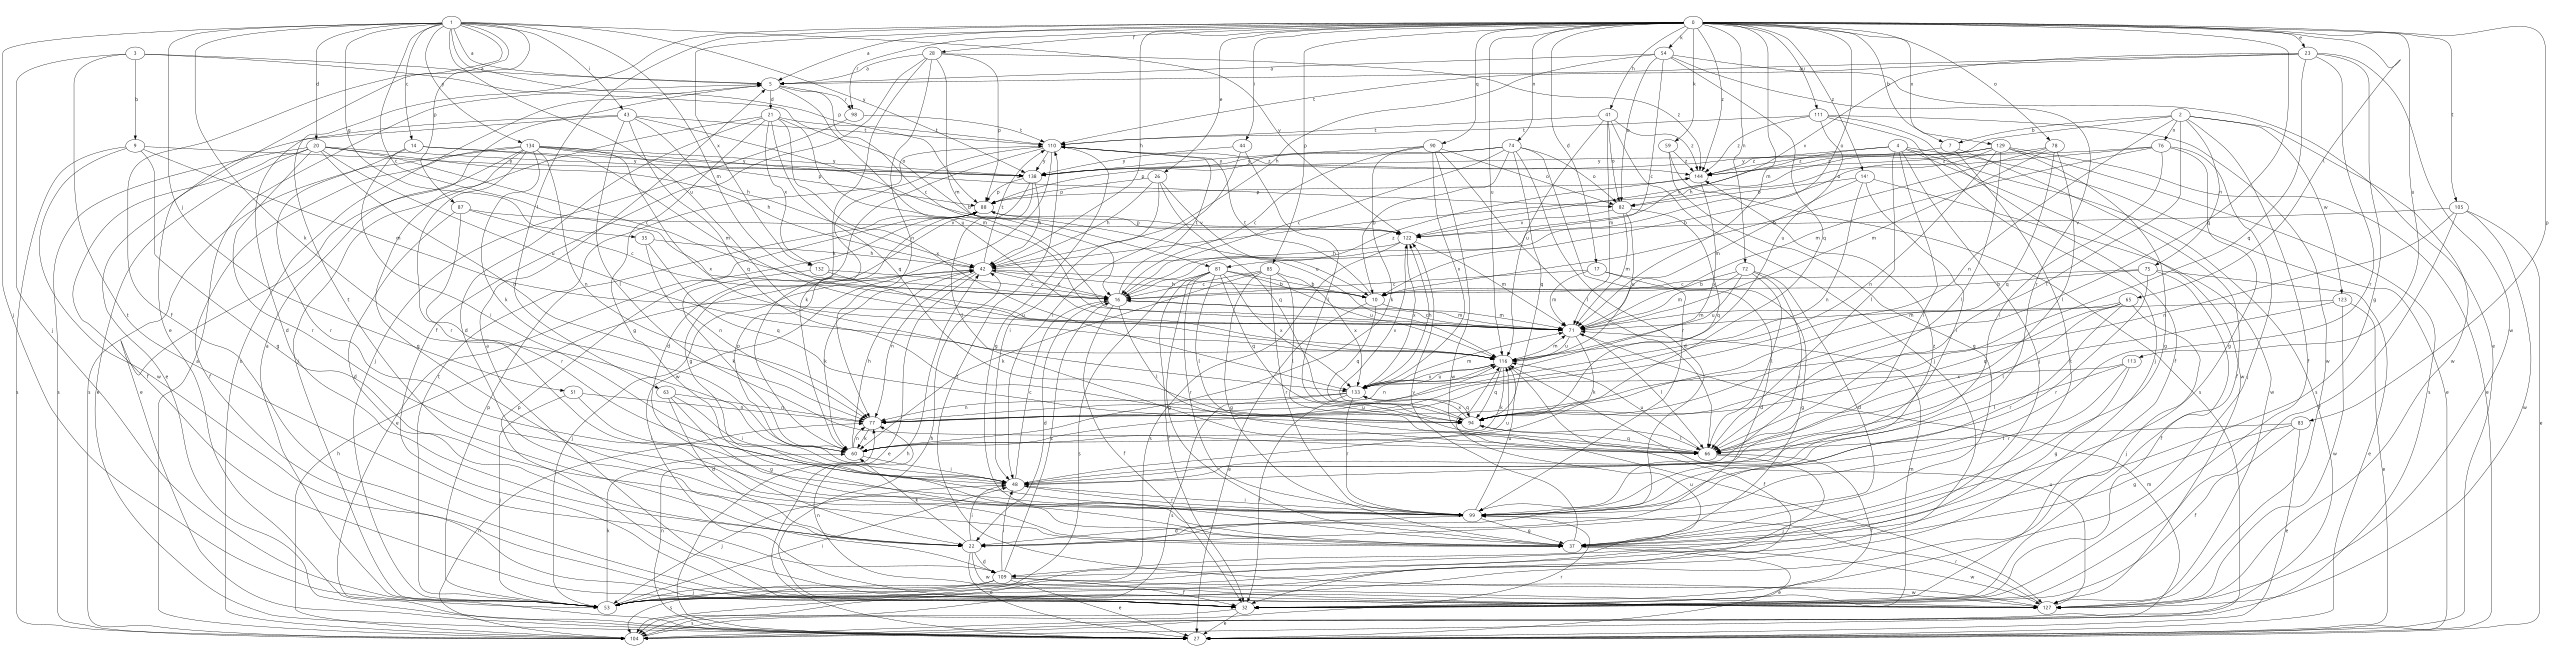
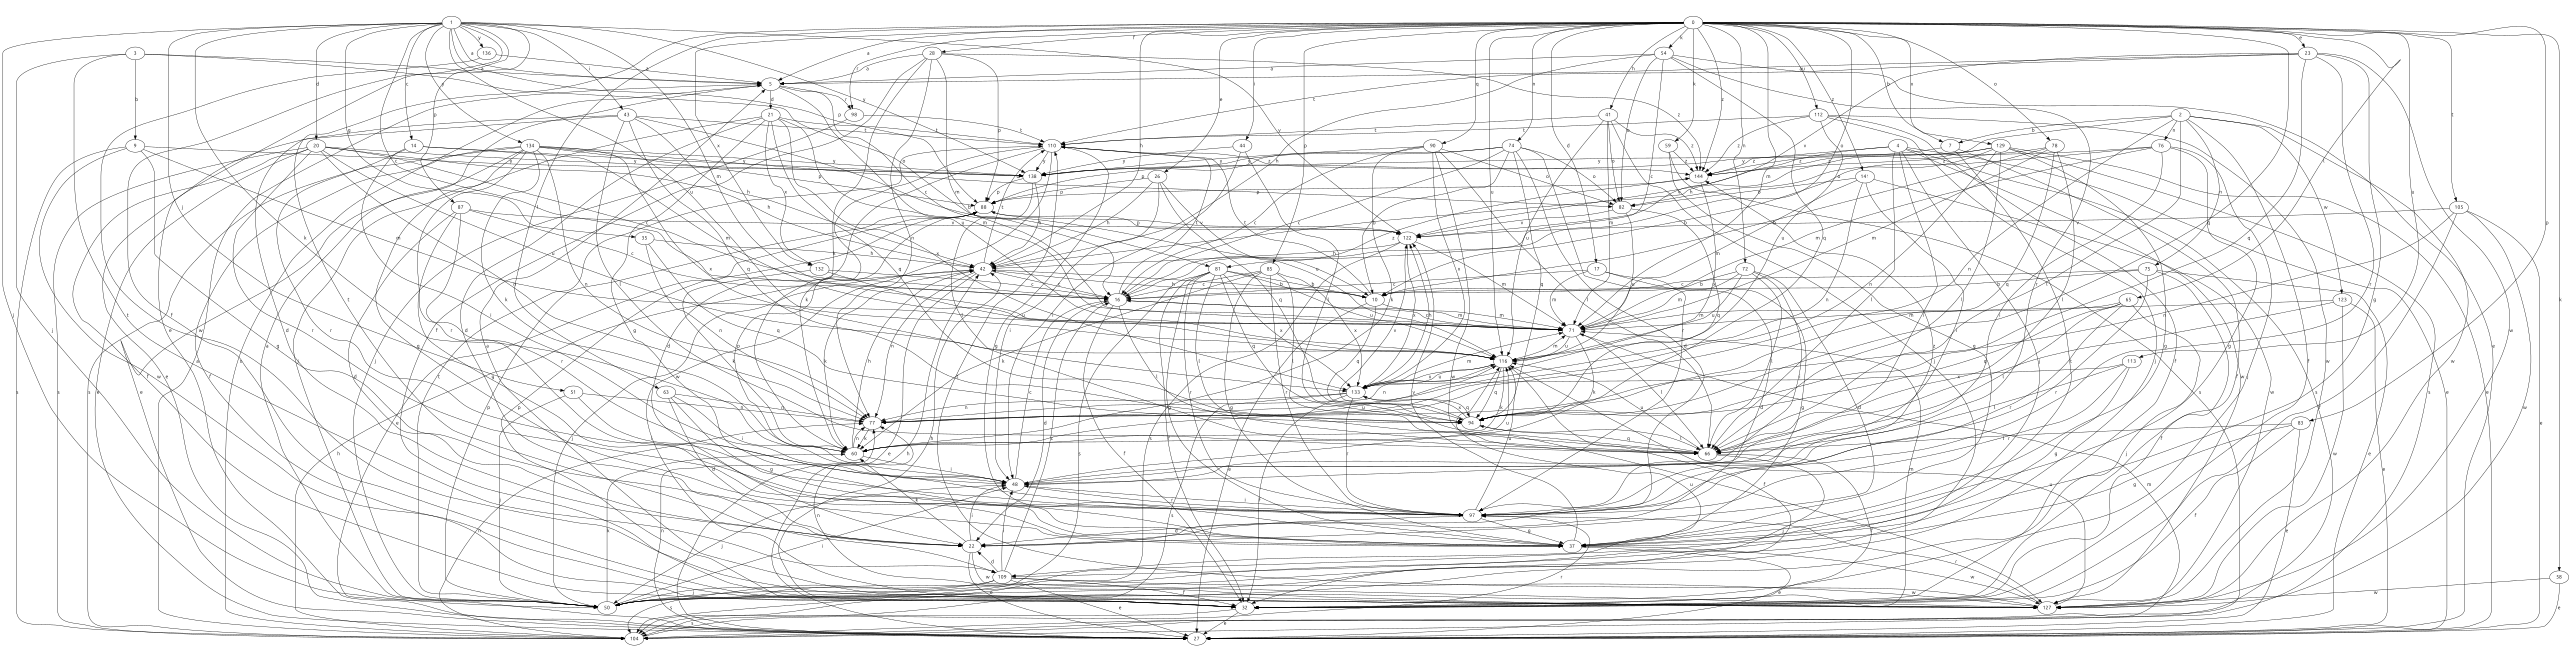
none -> (487, 53)
(1819, 115) -> (1819, 115)
(1622, 273) -> none
(956, 490) -> (778, 488)
(1472, 516) -> (1472, 516)
(982, 563) -> (989, 562)
none -> (2559, 577)
(607, 608) -> (607, 608)
